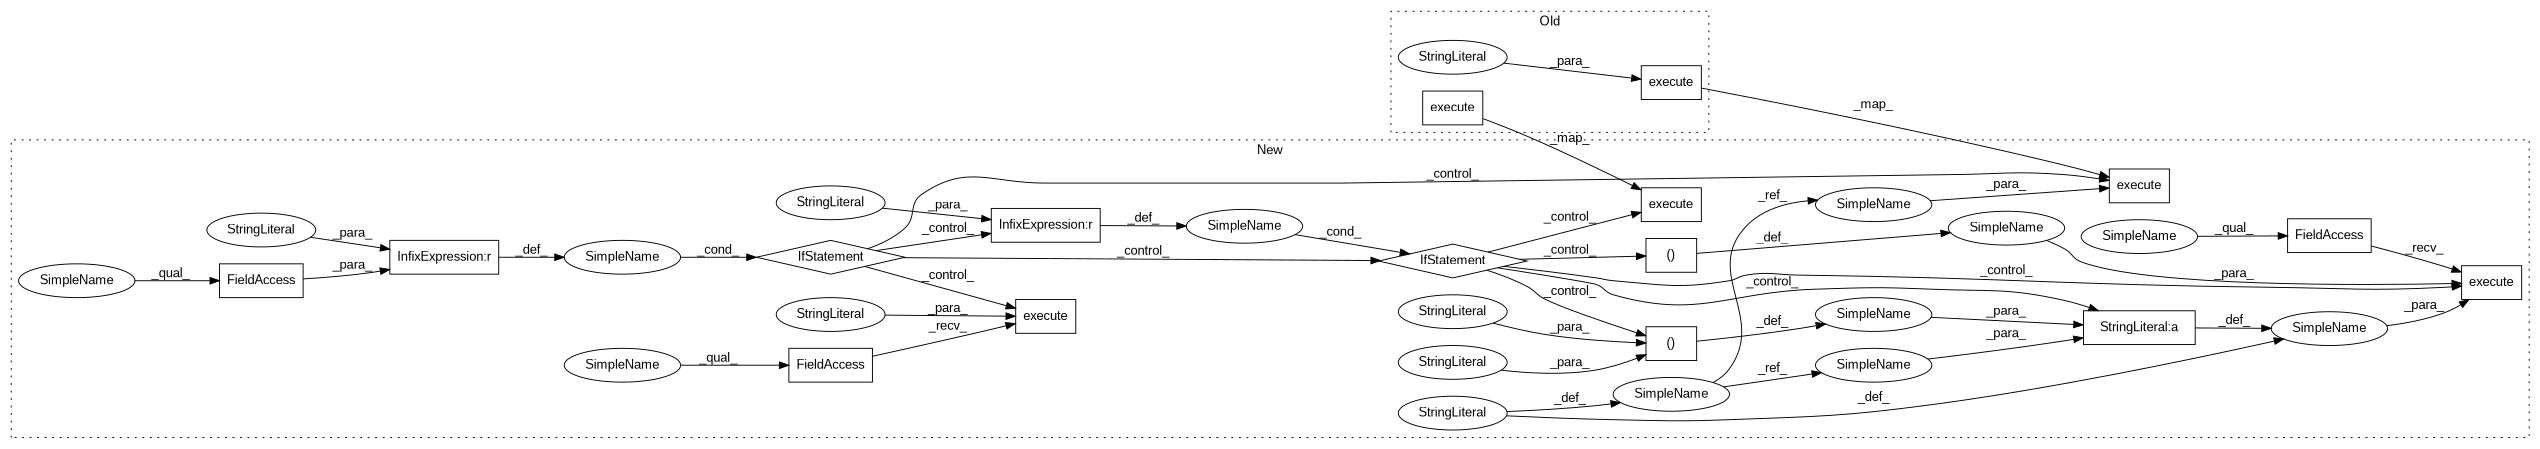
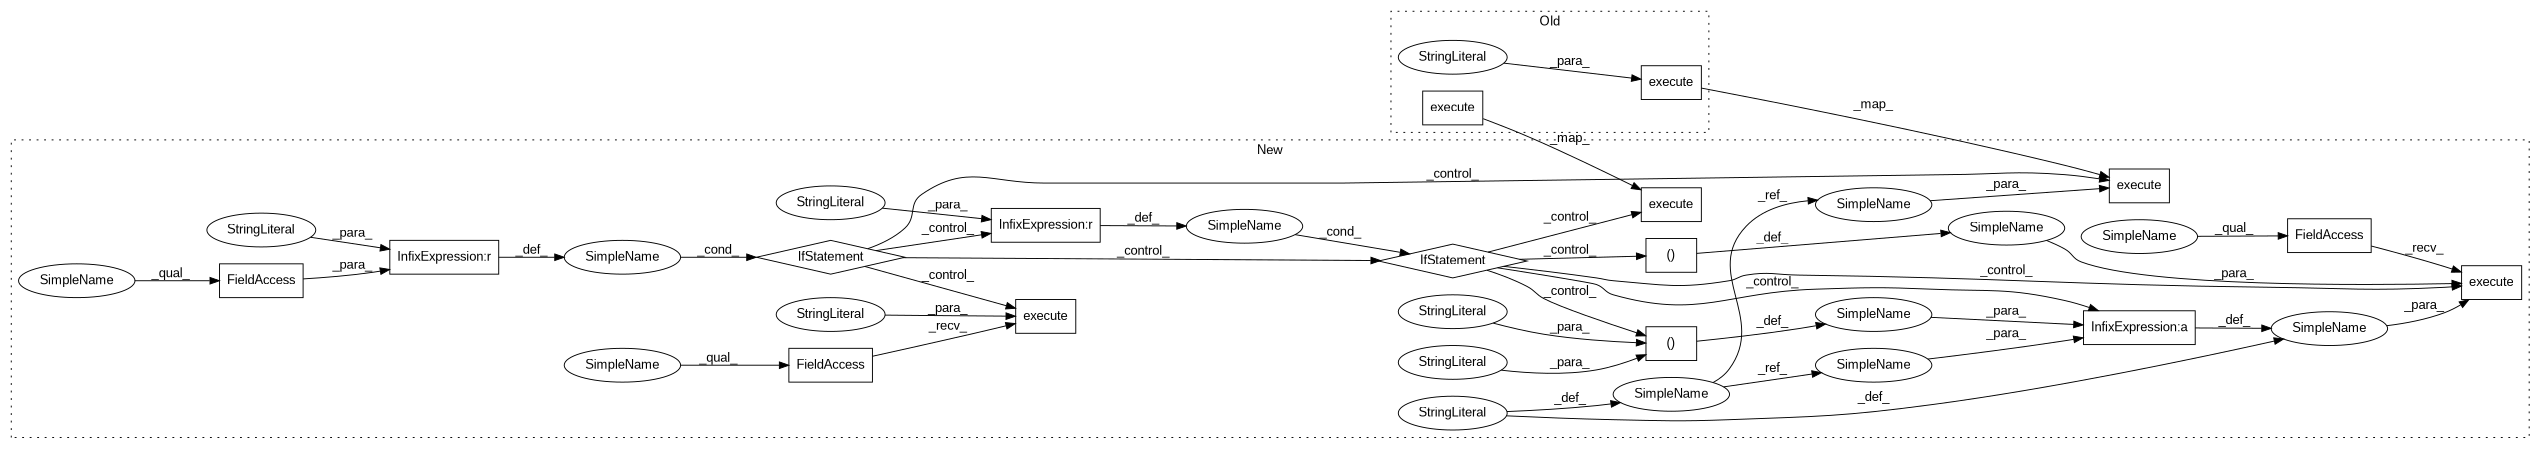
(2139, 328) -> (2139, 328)
